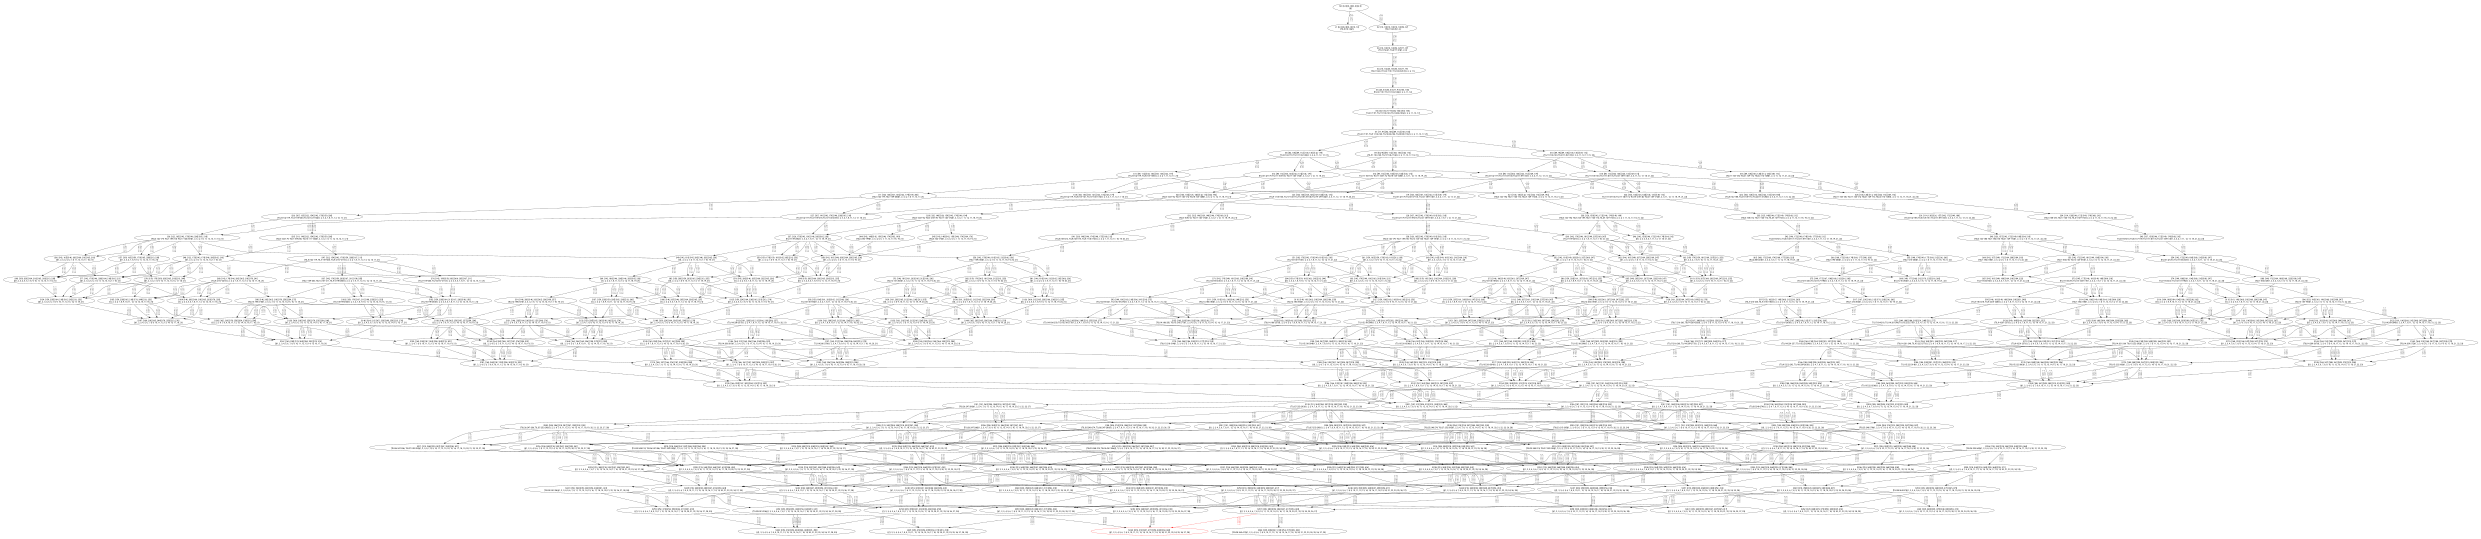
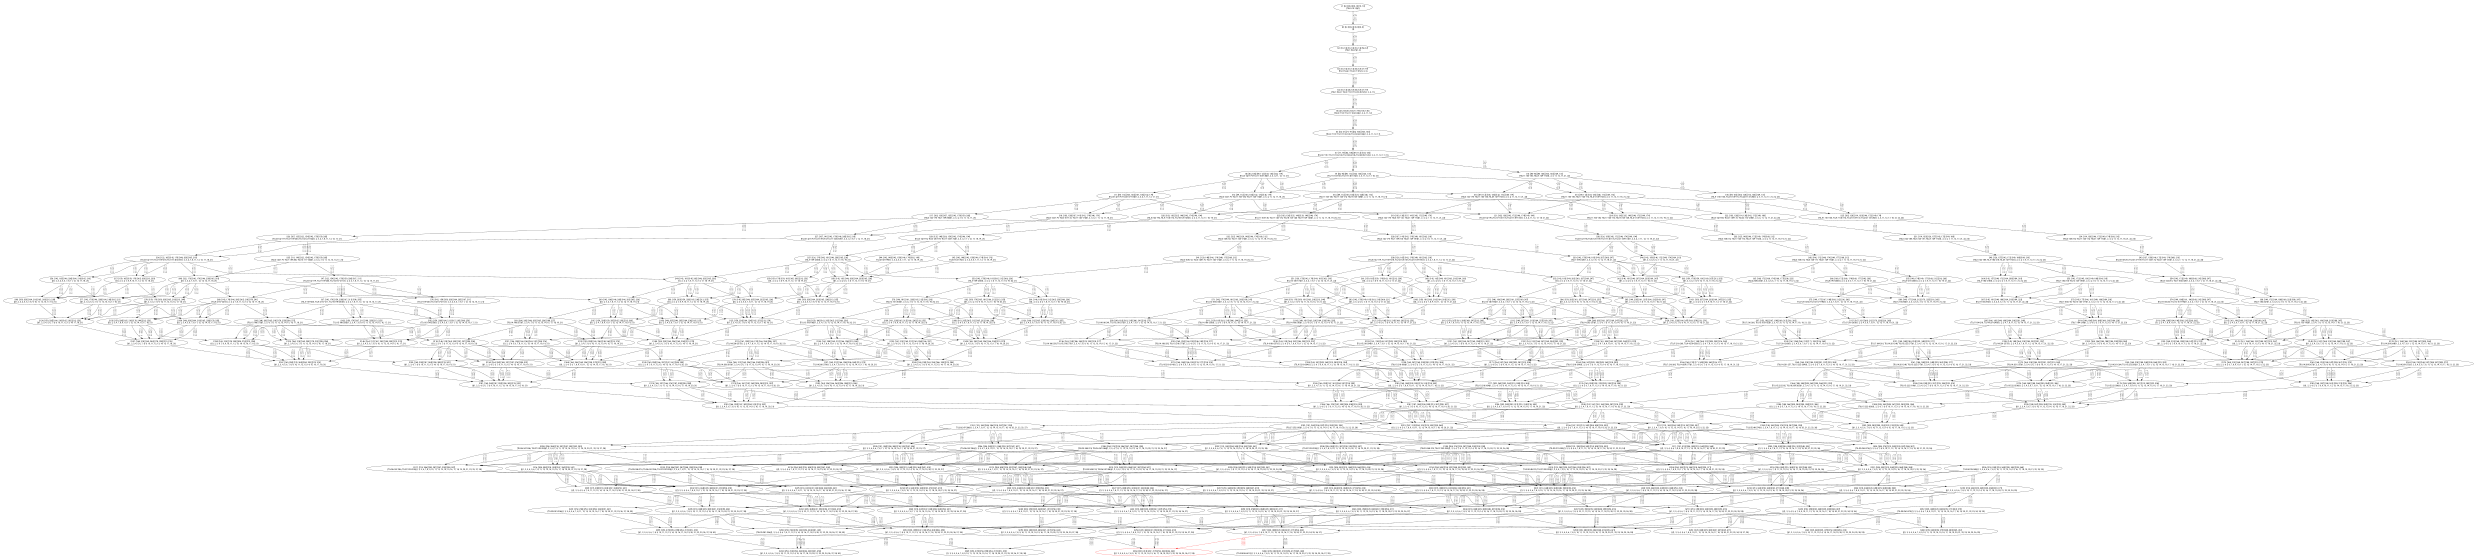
(1349, 17) -> (1353, 17)
